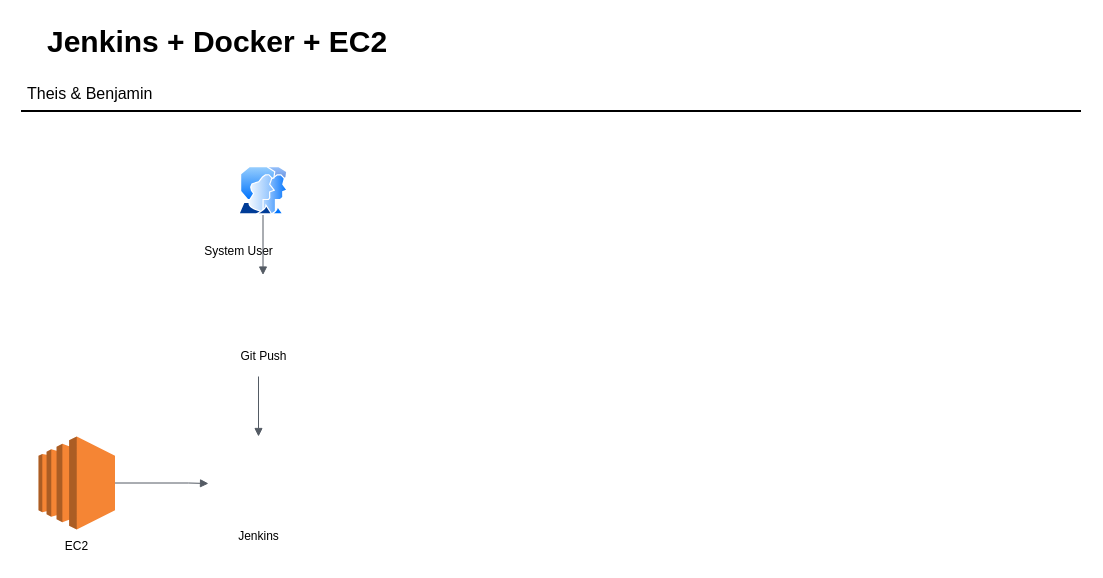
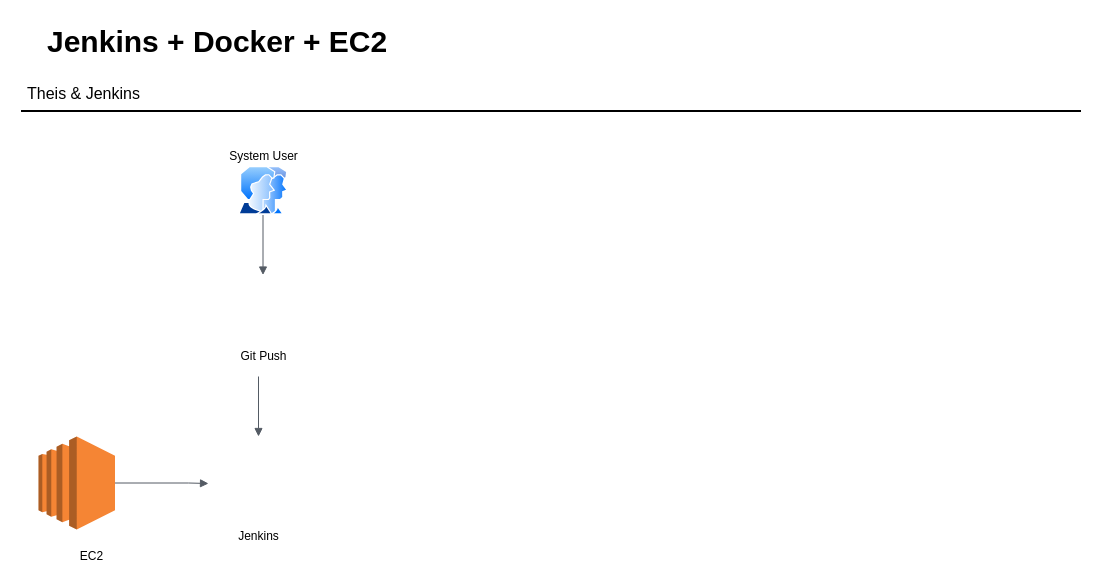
(91, 94) -> (86, 94)
(239, 252) -> (264, 157)
(77, 547) -> (92, 557)
